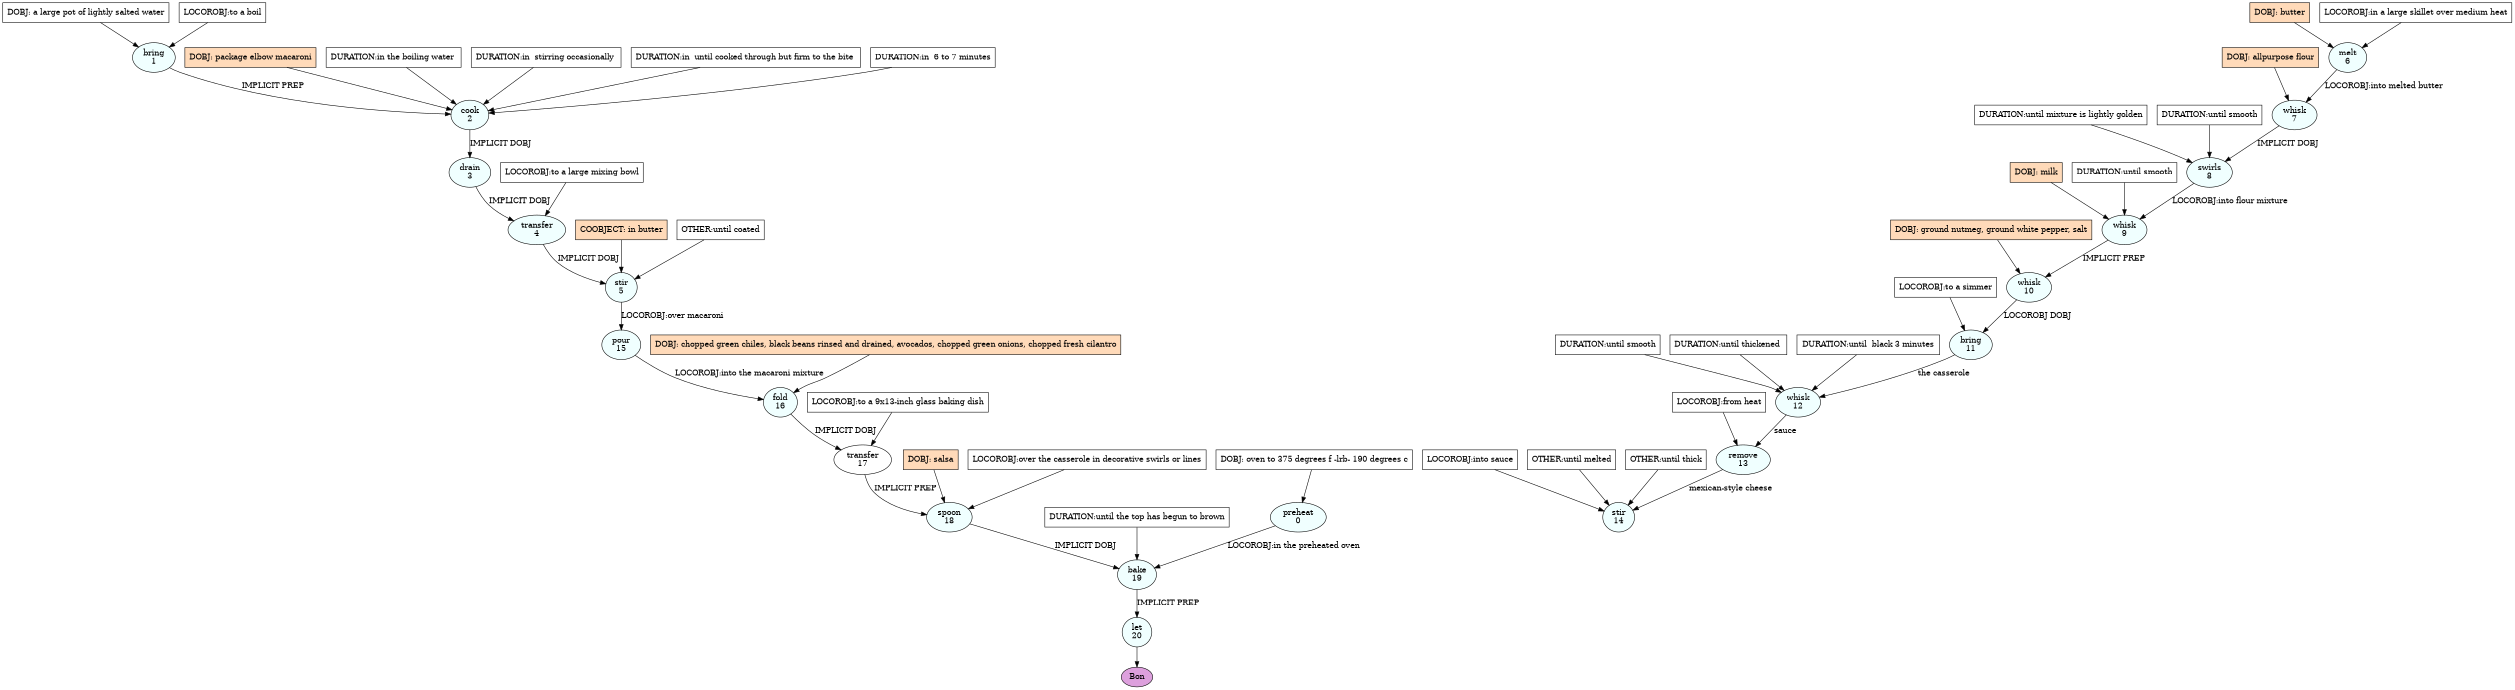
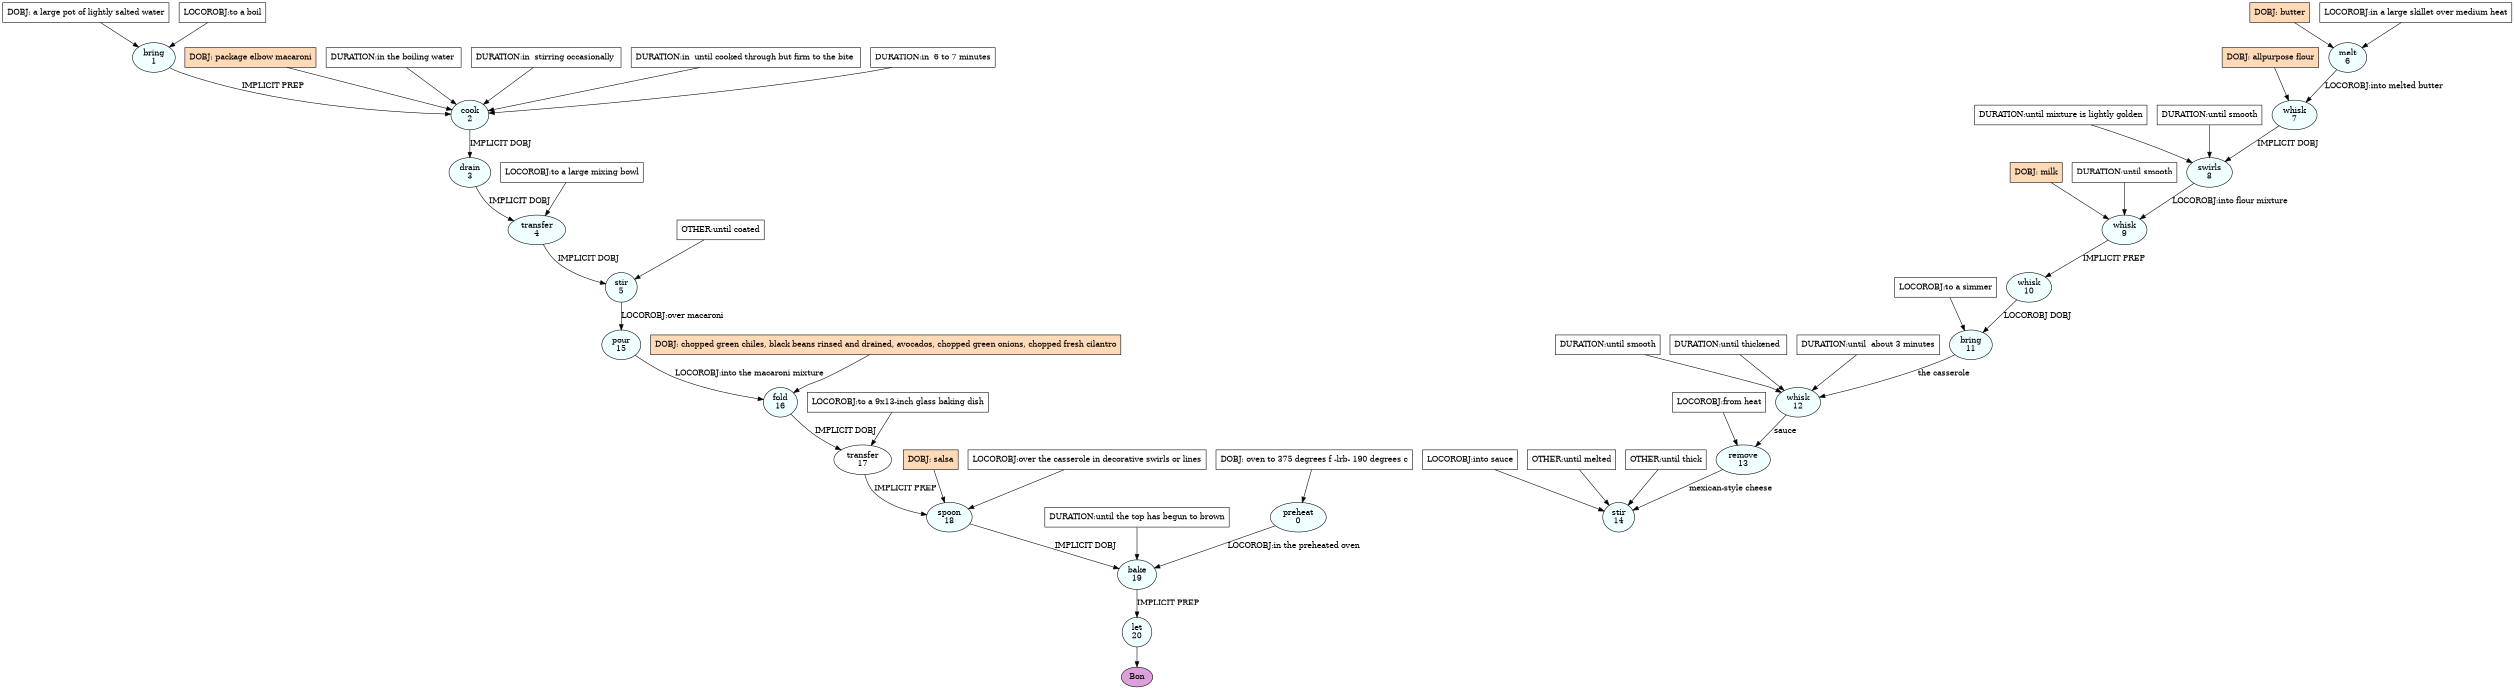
(621, 230) -> none
(1991, 230) -> none
(1868, 345) -> (1868, 345)
